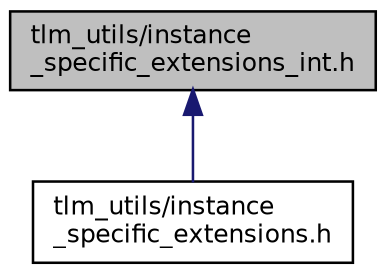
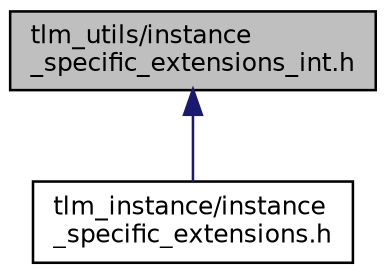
(193, 222) -> (193, 222)
